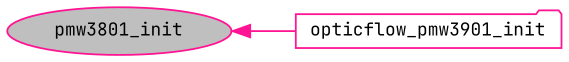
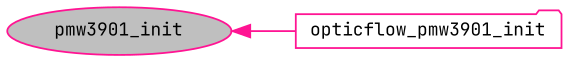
(119, 31) -> (119, 31)
